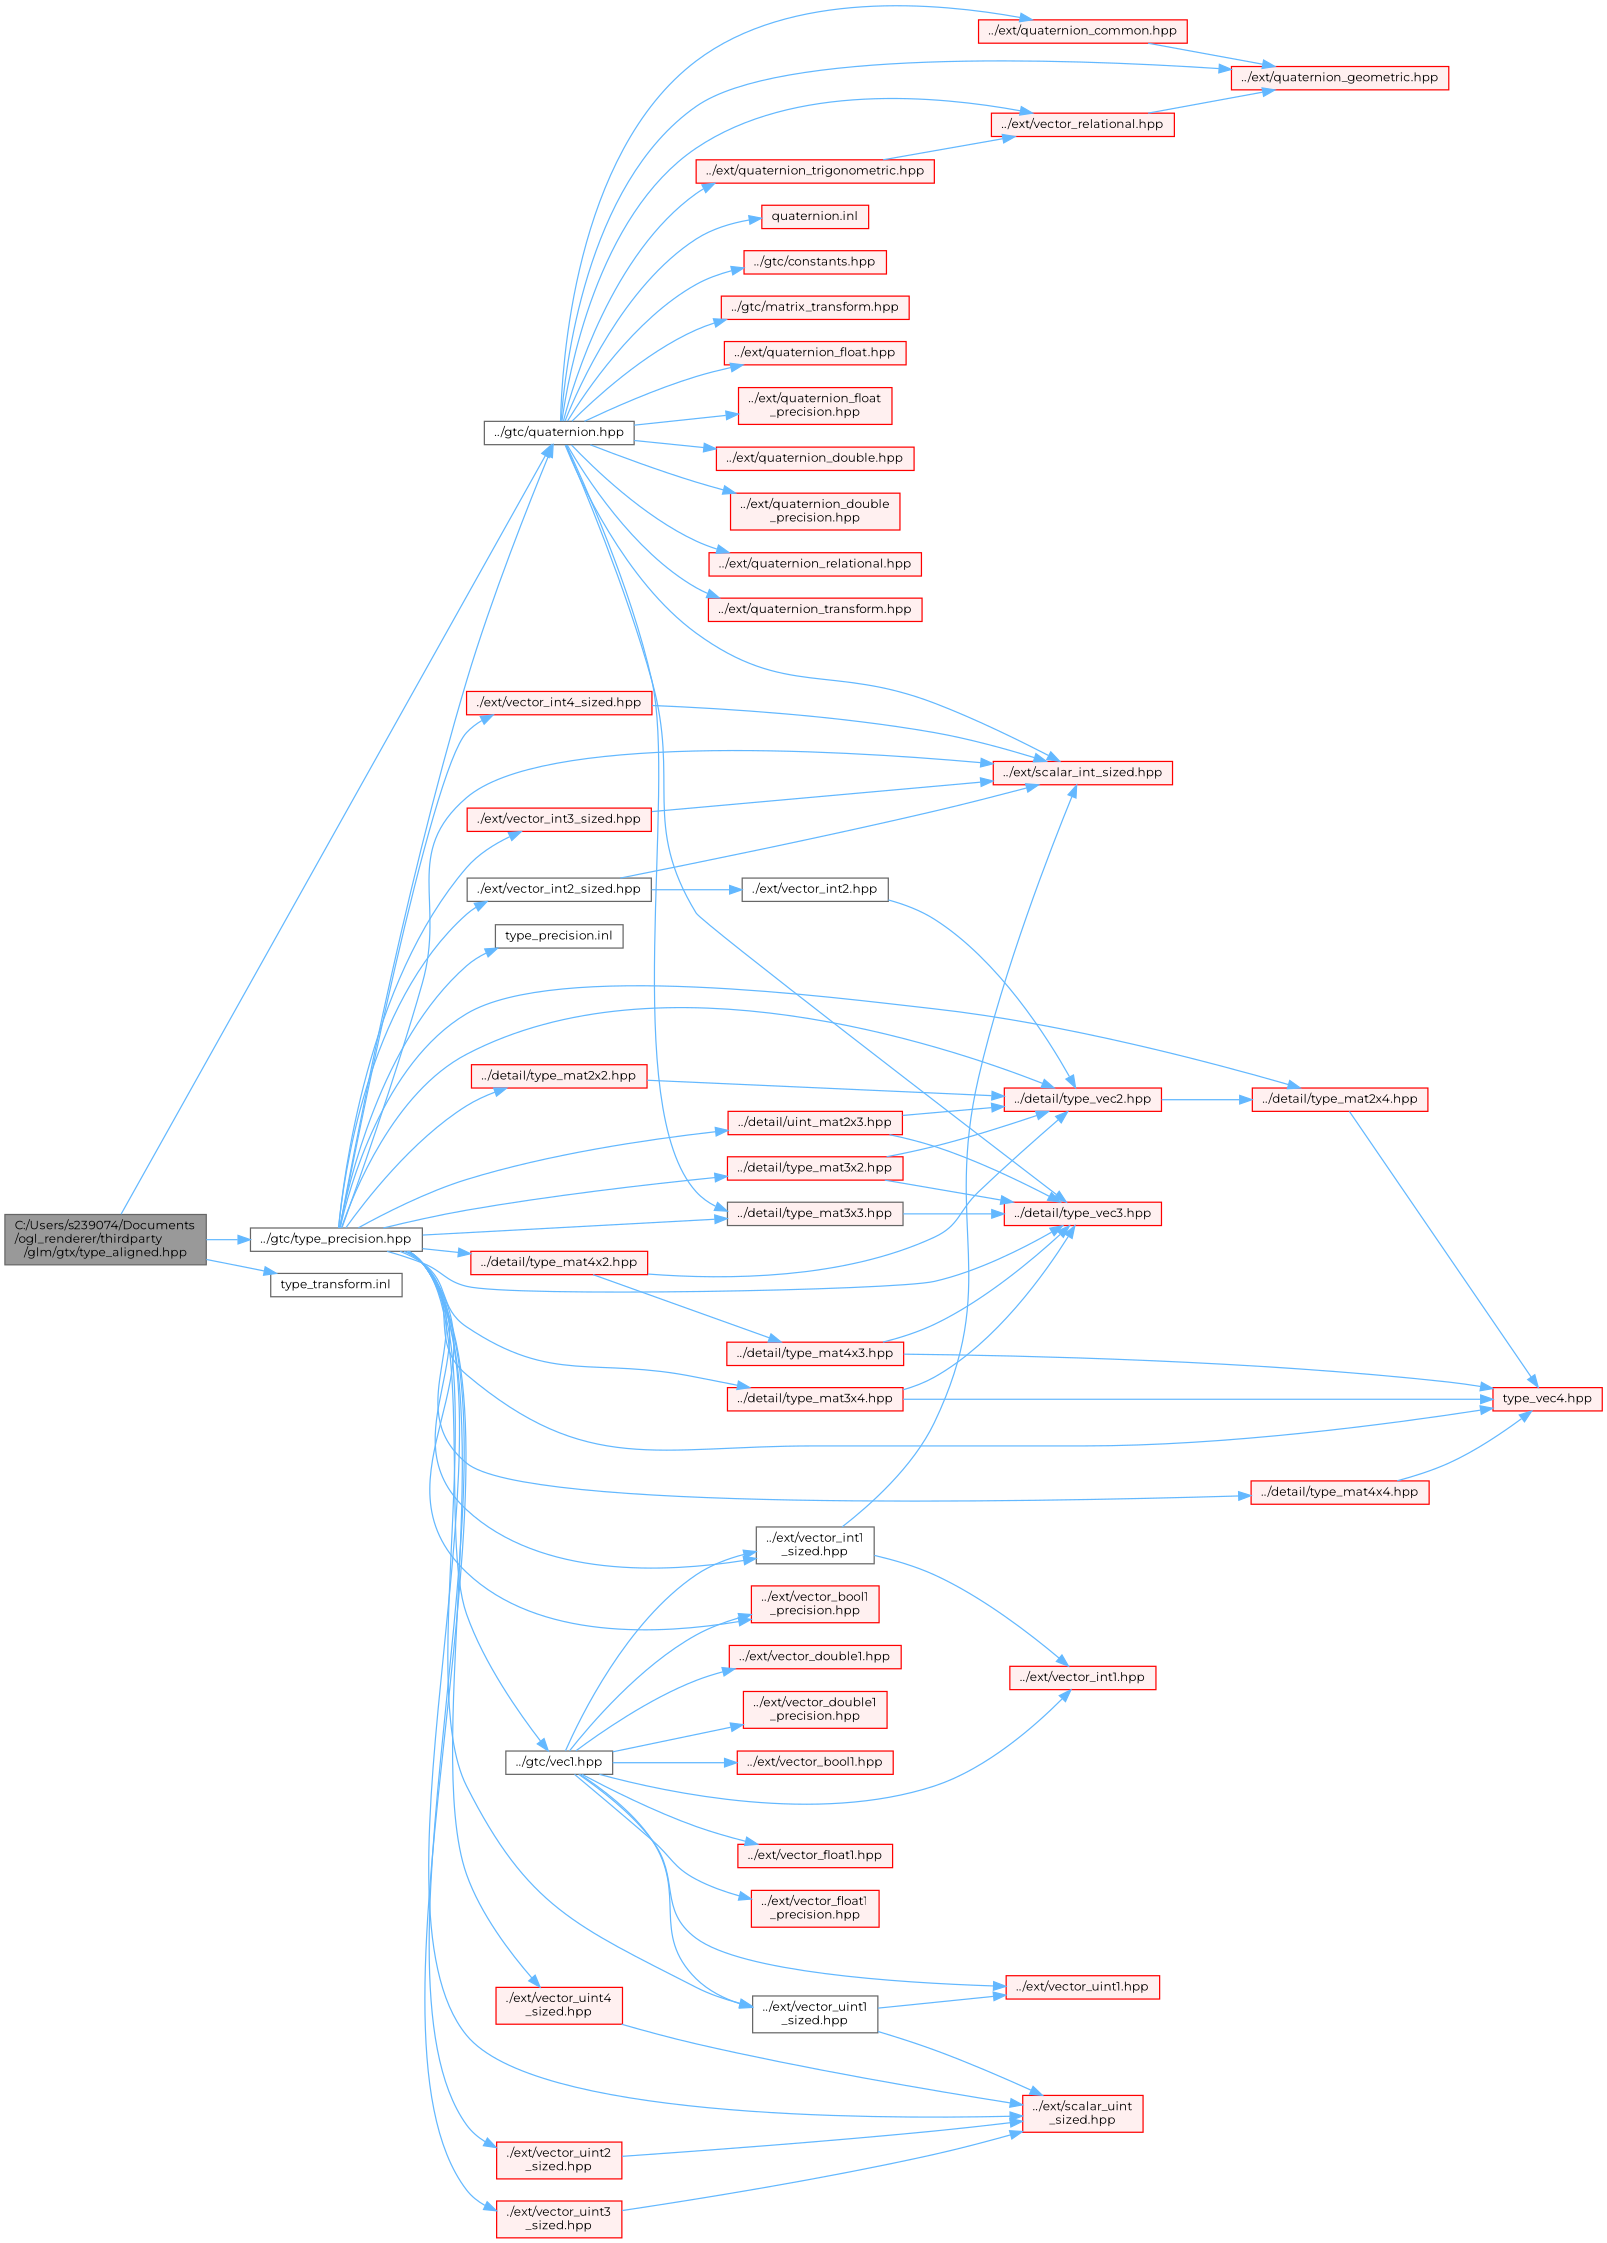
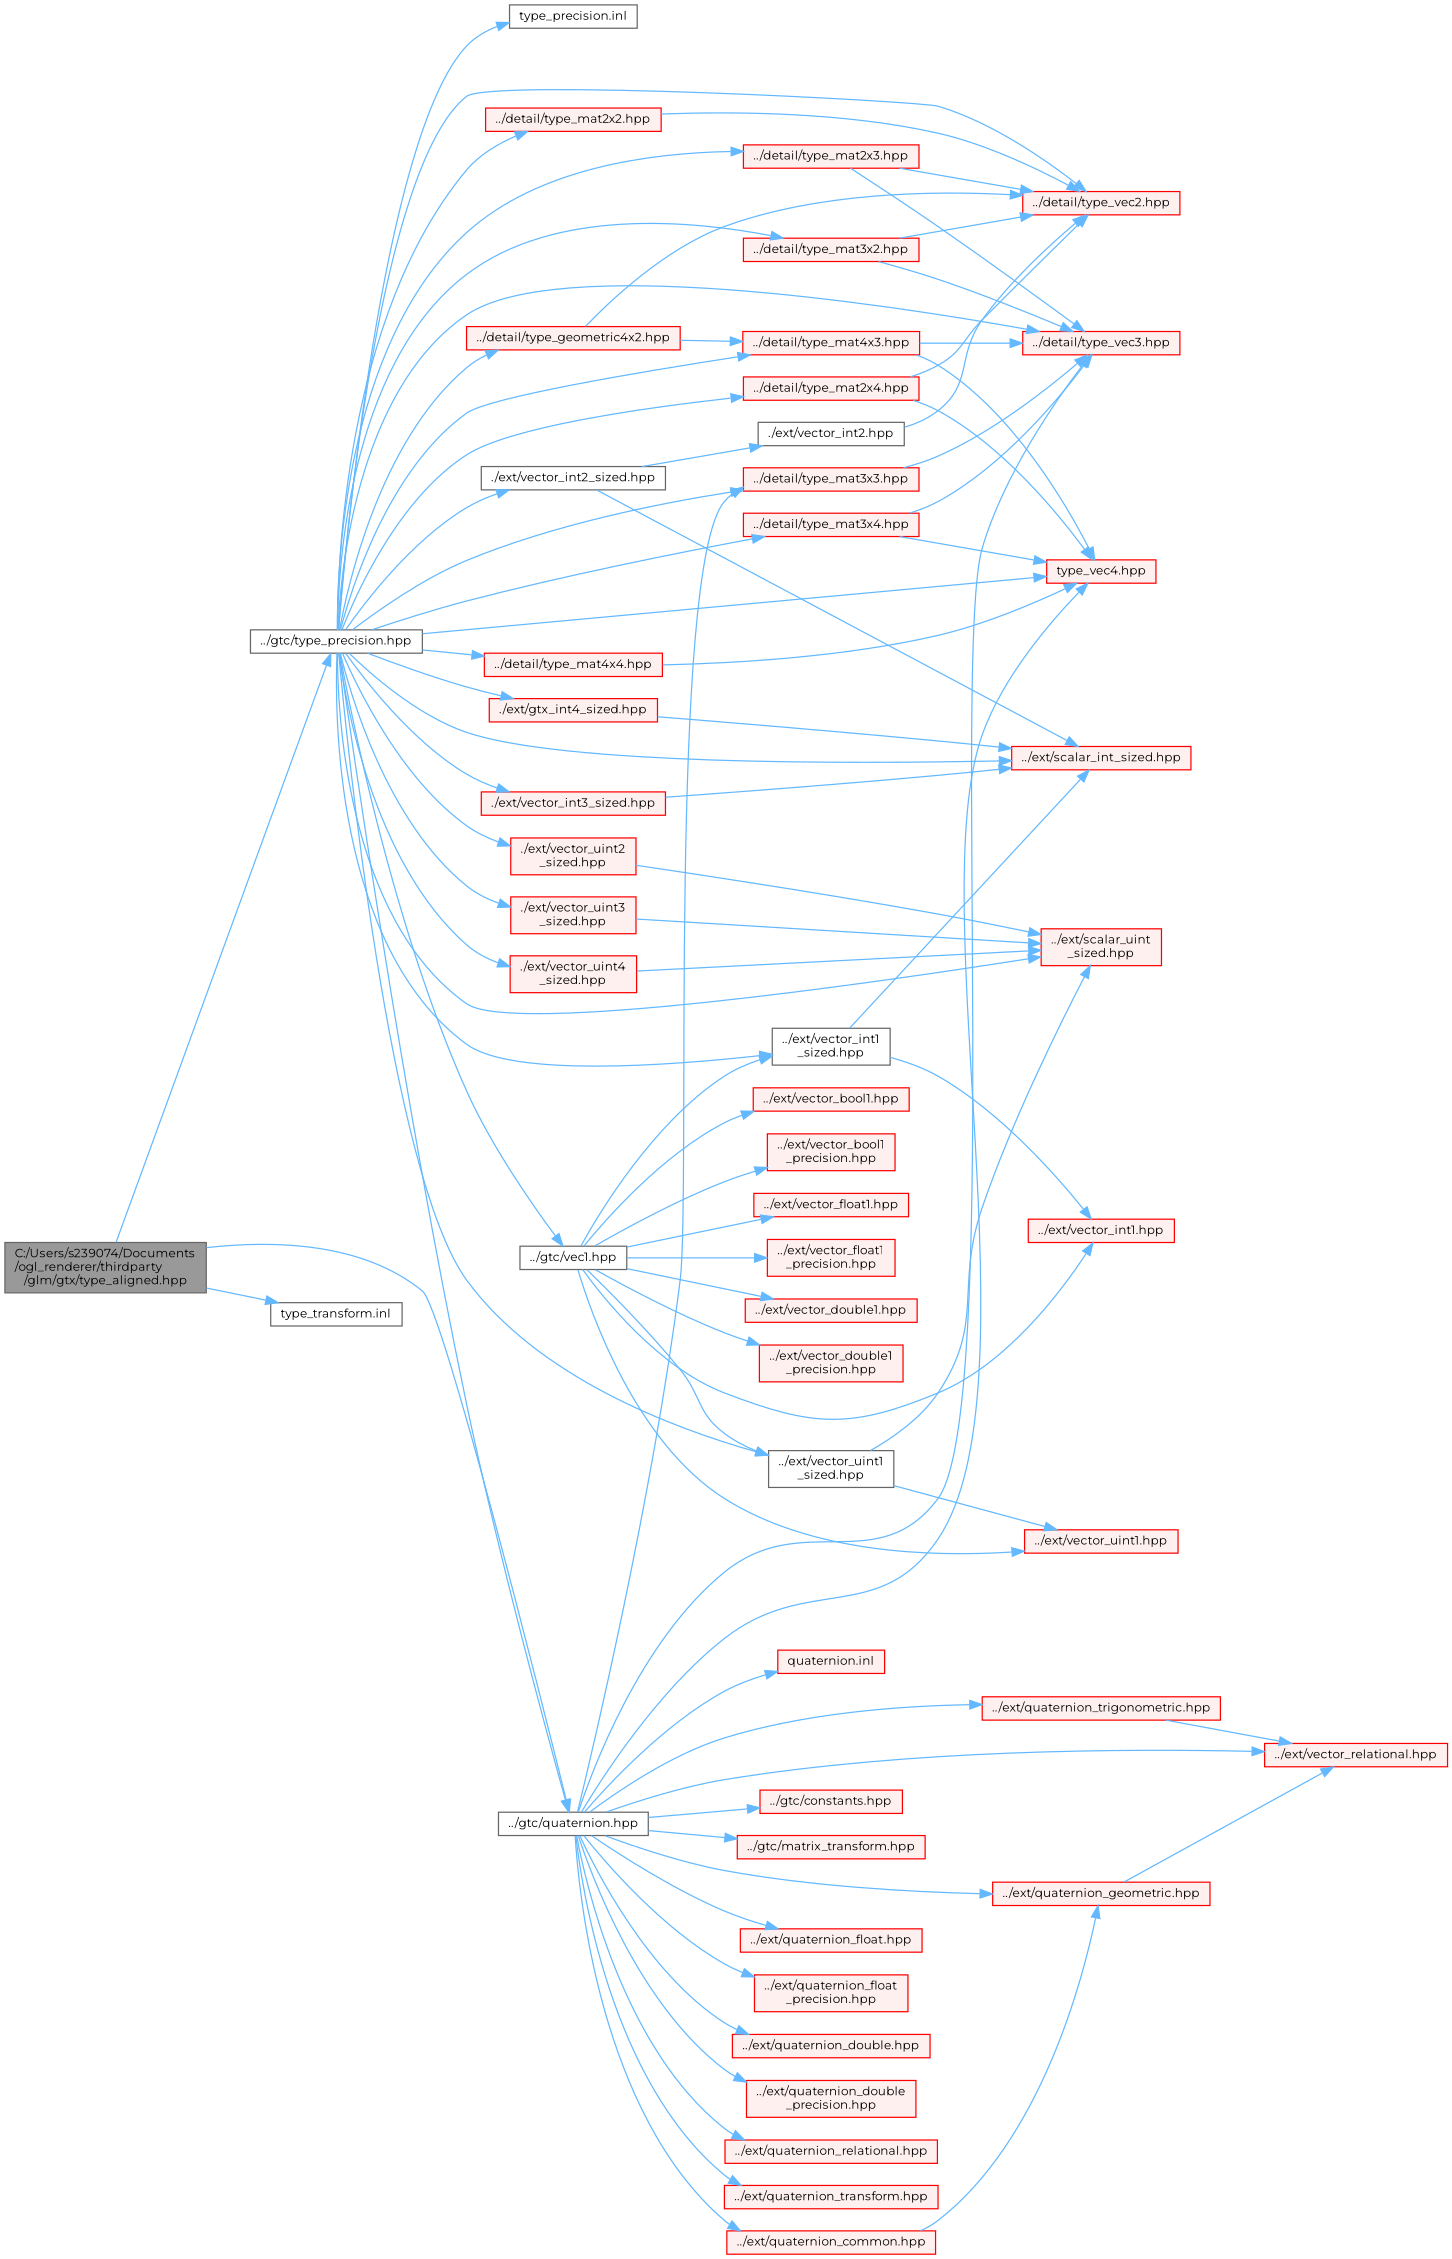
(1205, 103) -> (1223, 1827)
(760, 667) -> (980, 1286)
(559, 703) -> (573, 710)
(1201, 1100) -> (997, 305)
(815, 1123) -> (831, 157)
(815, 1214) -> (831, 479)
(559, 1263) -> (573, 338)
(439, 1535) -> (477, 408)
